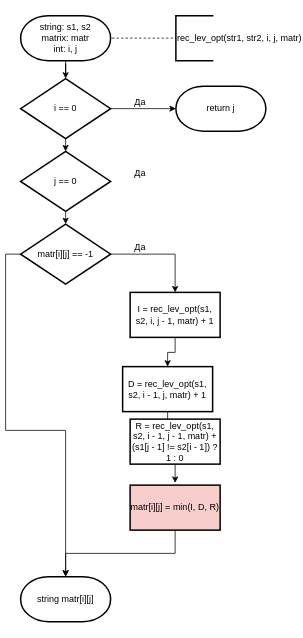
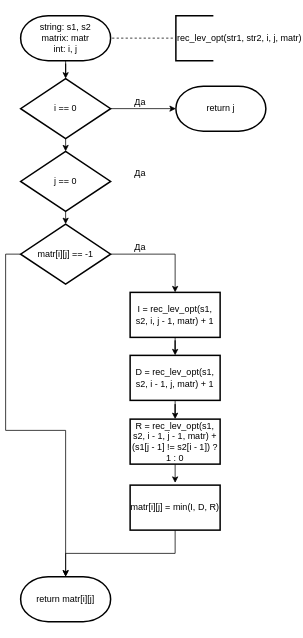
(168, 389) -> (175, 378)
(175, 507) -> (175, 507)
(66, 599) -> (66, 599)
